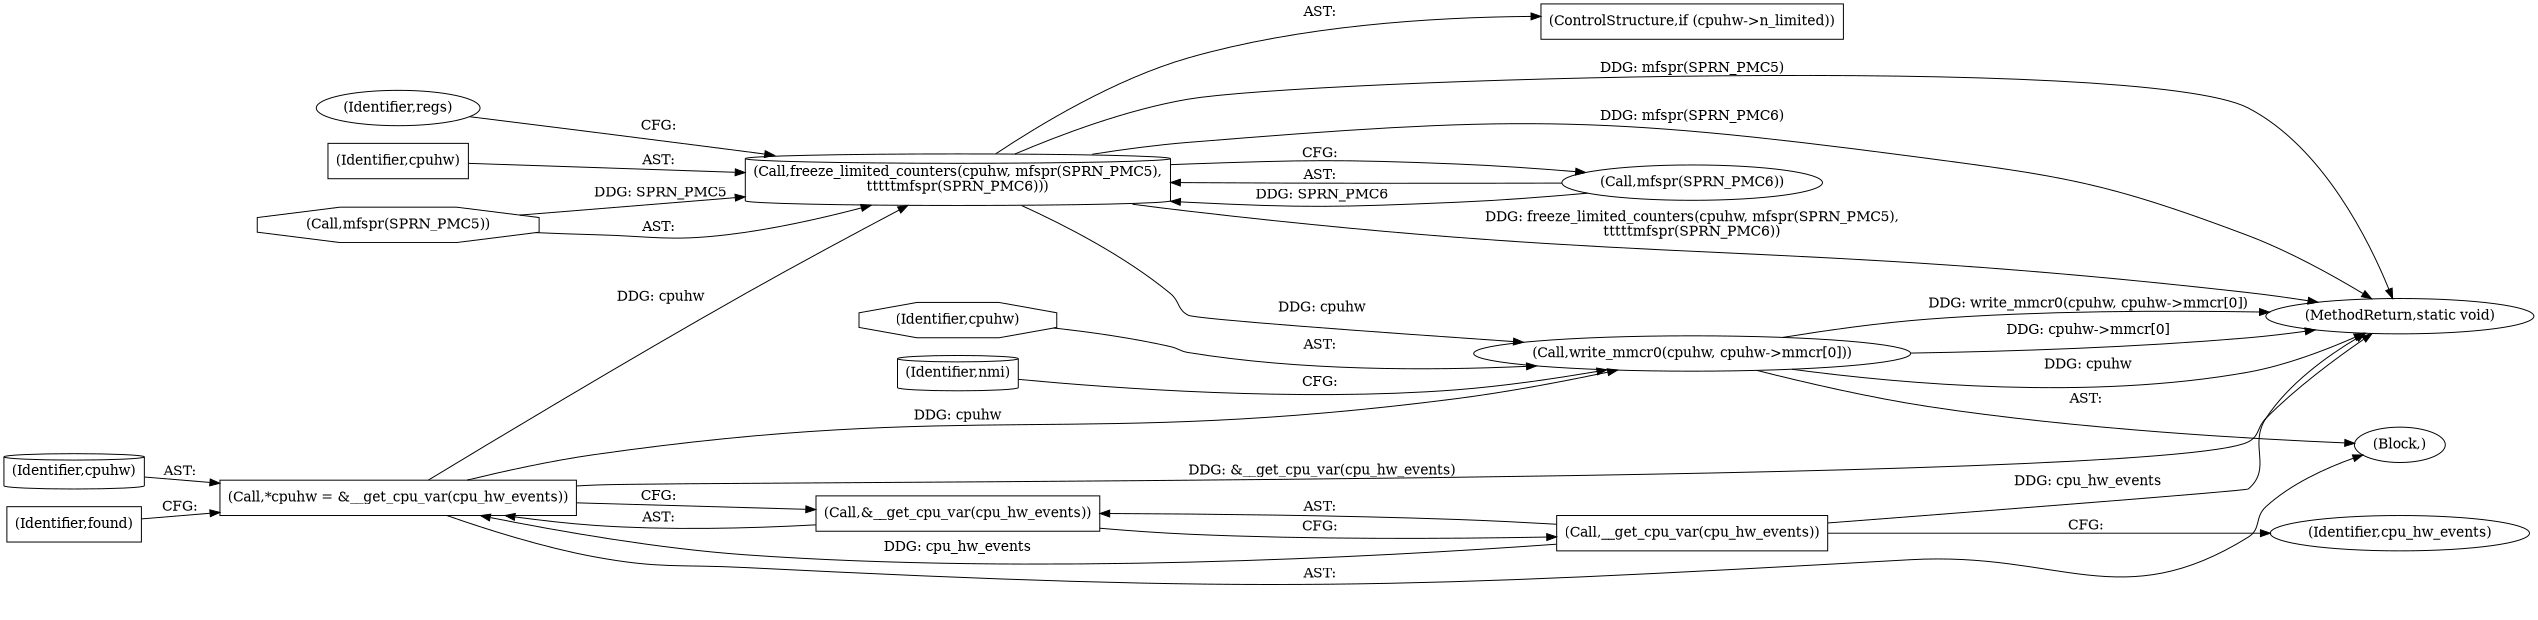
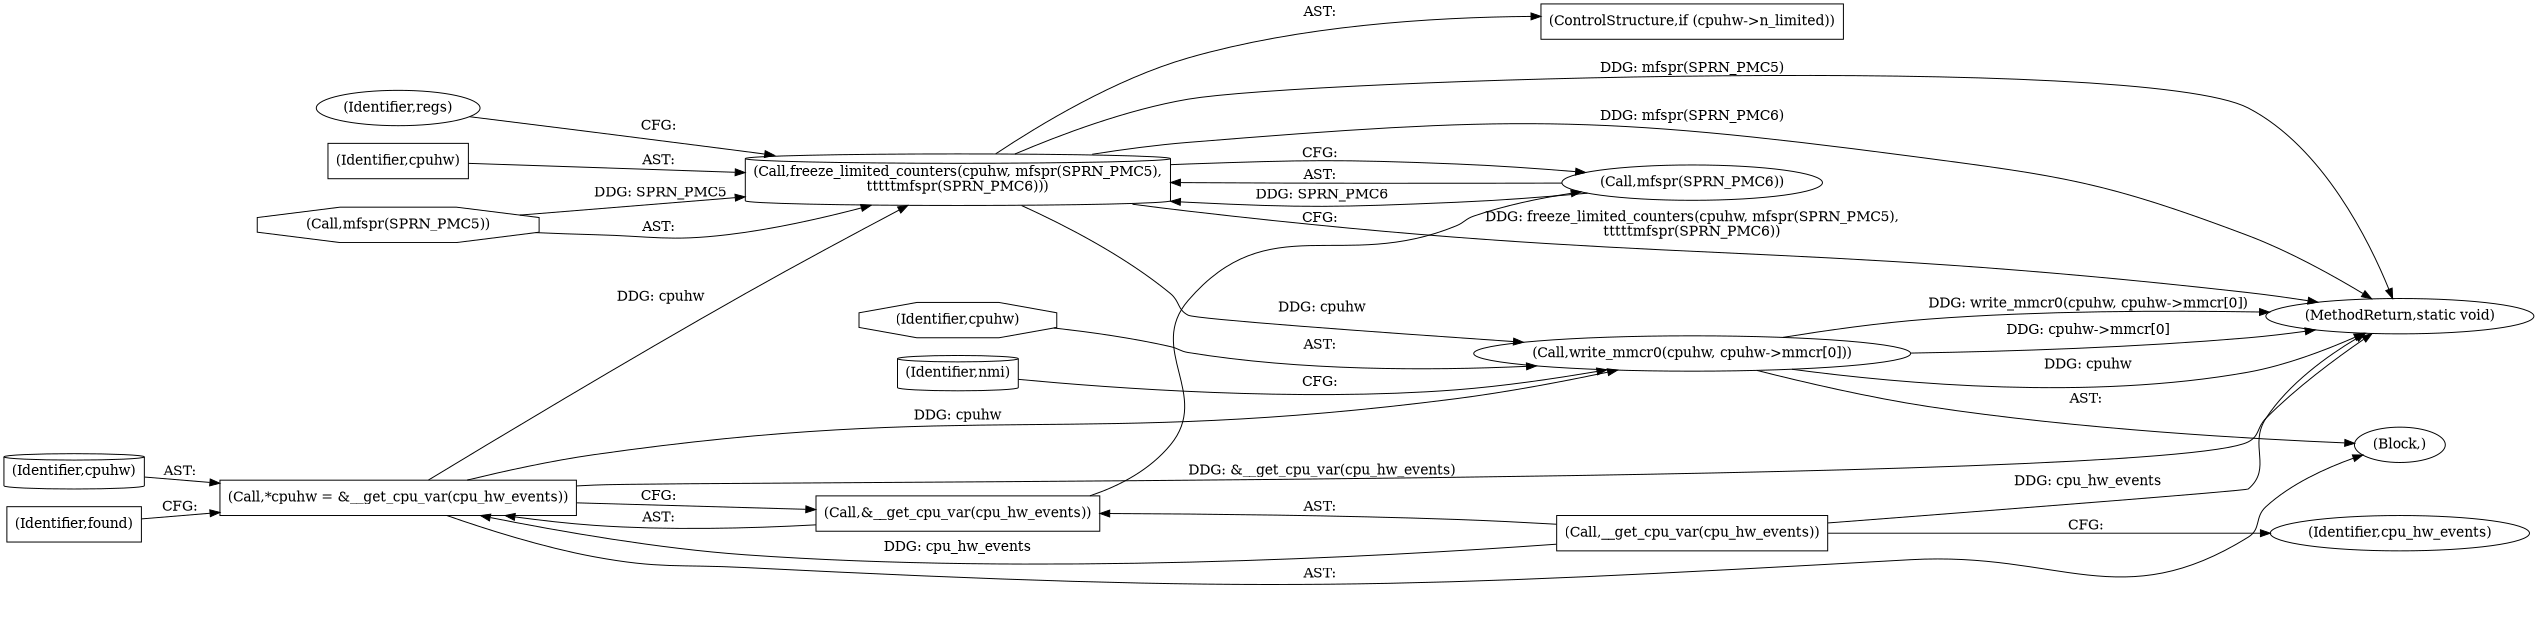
(1323, 538) -> (1252, 255)
